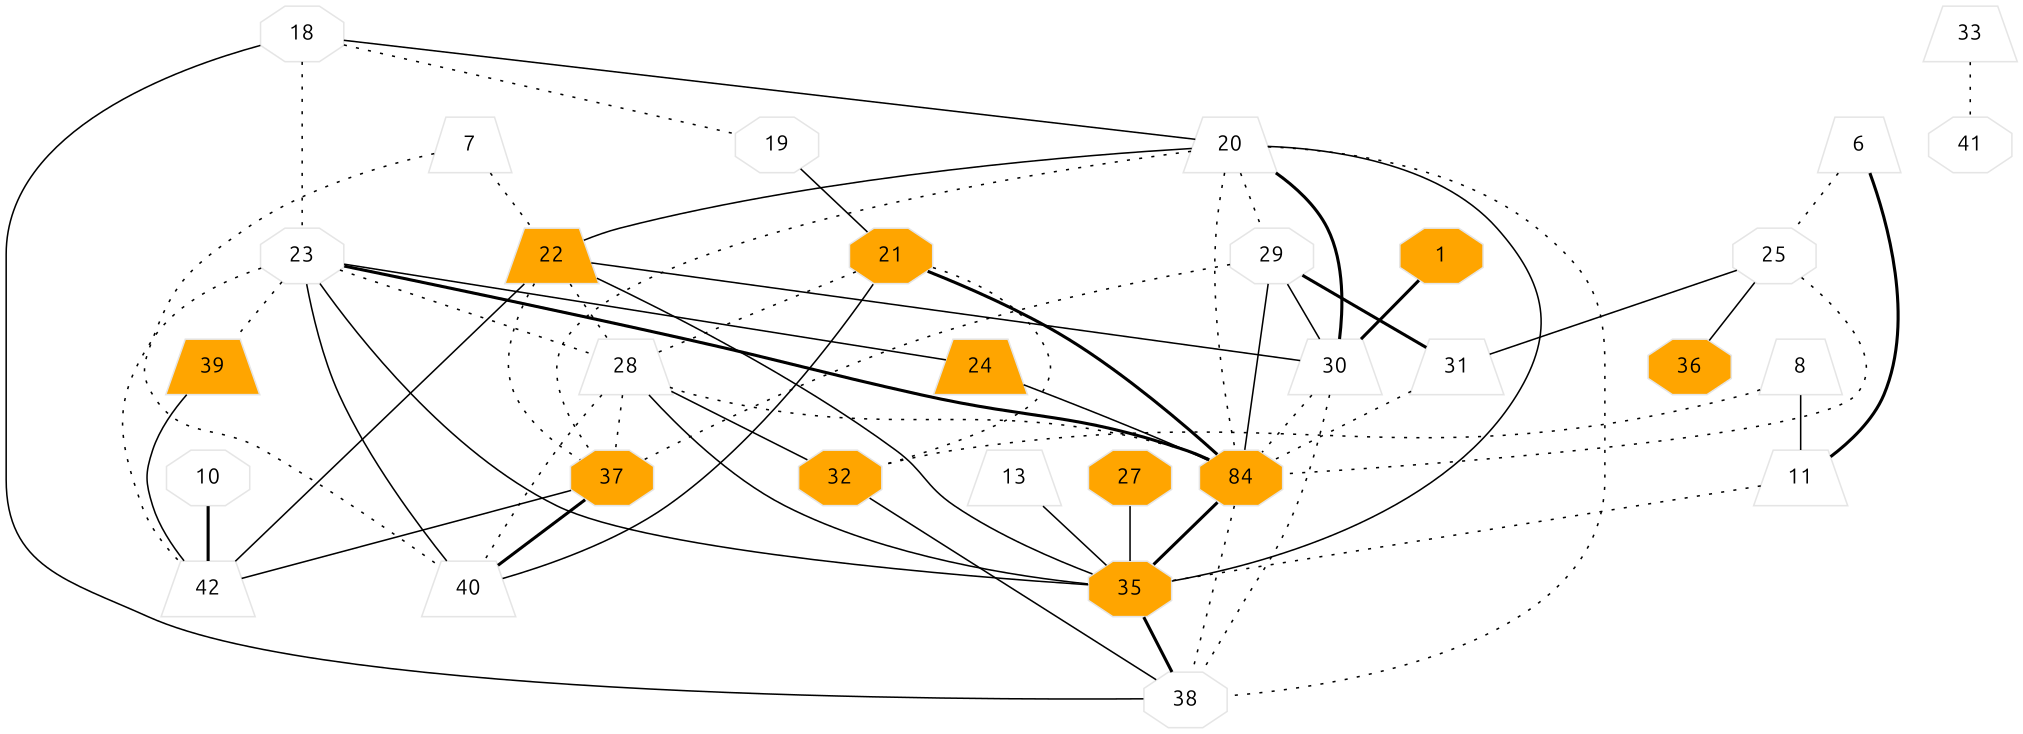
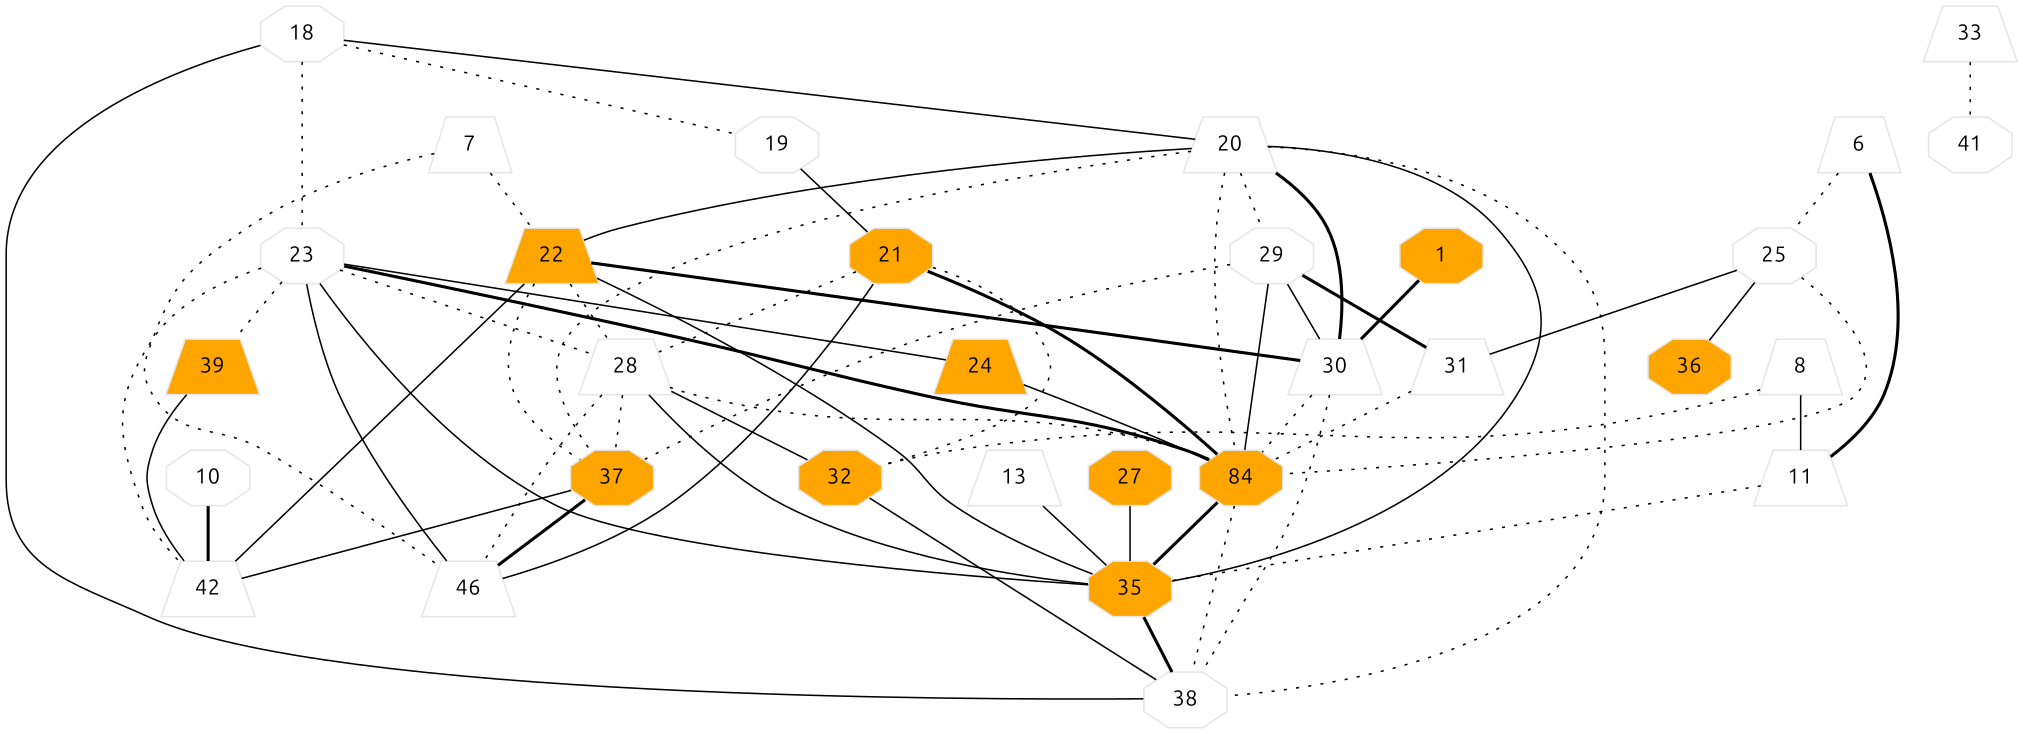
(946, 312) -> (946, 312)
(469, 589) -> (469, 589)
